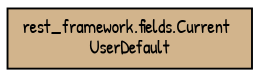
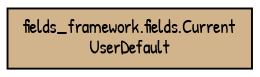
(130, 39) -> (130, 39)
